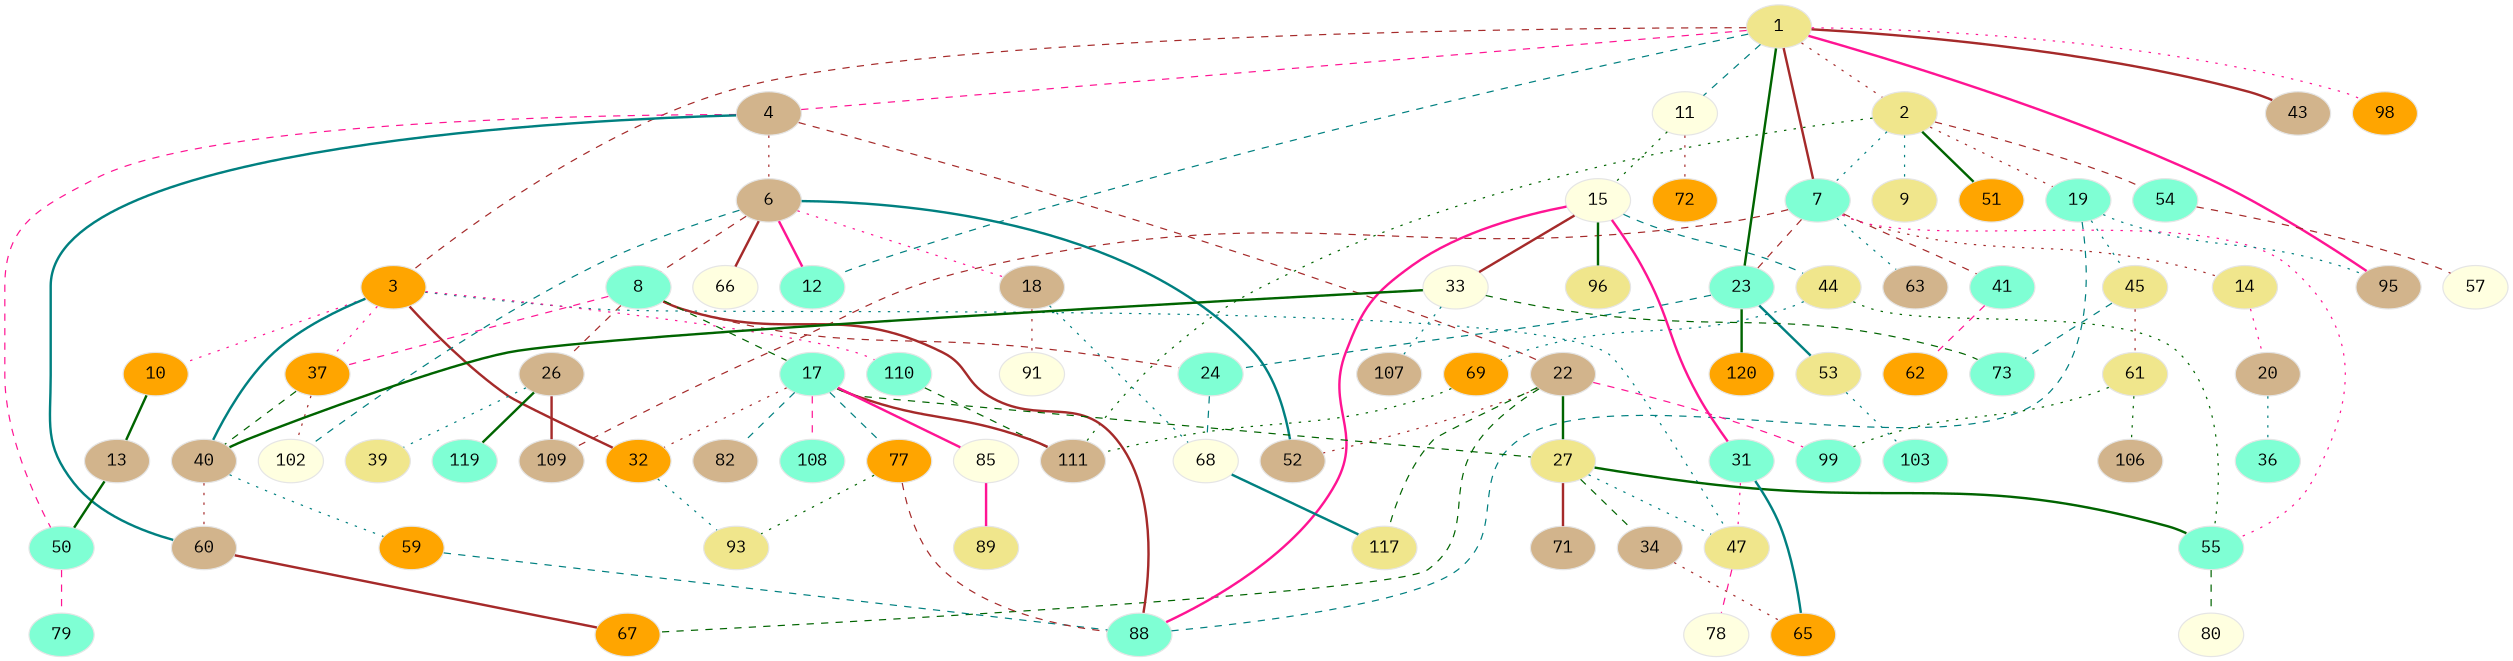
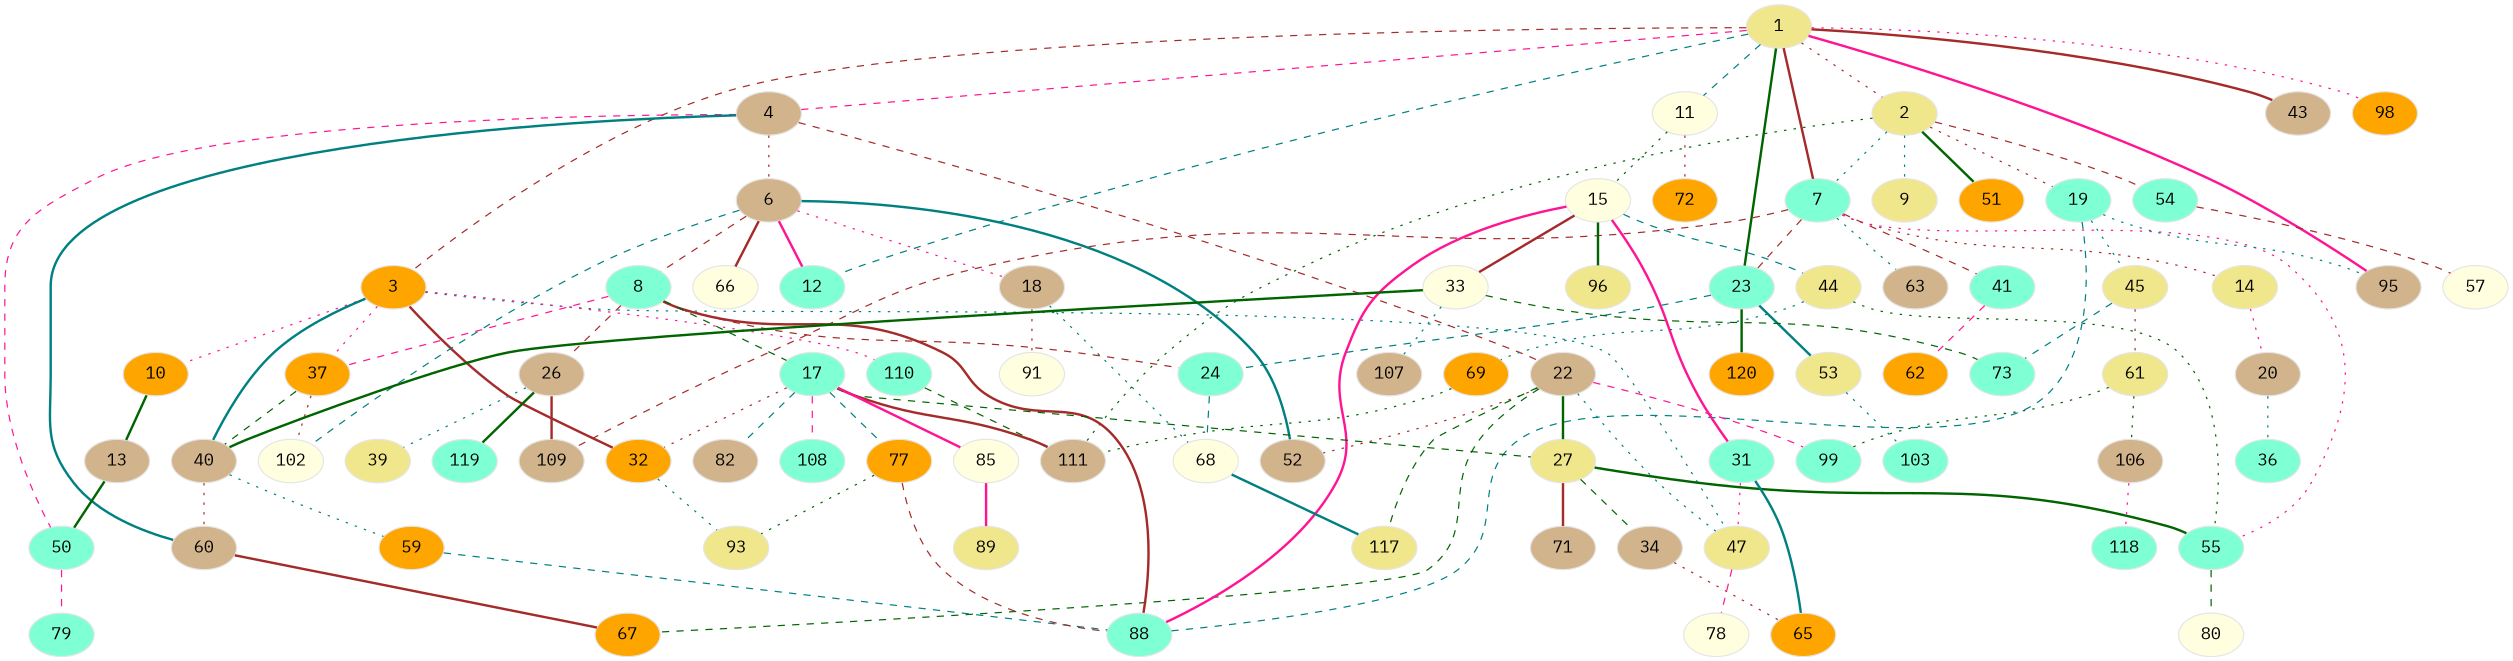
(1650, 504) -> (1642, 467)
none -> (2124, 548)
